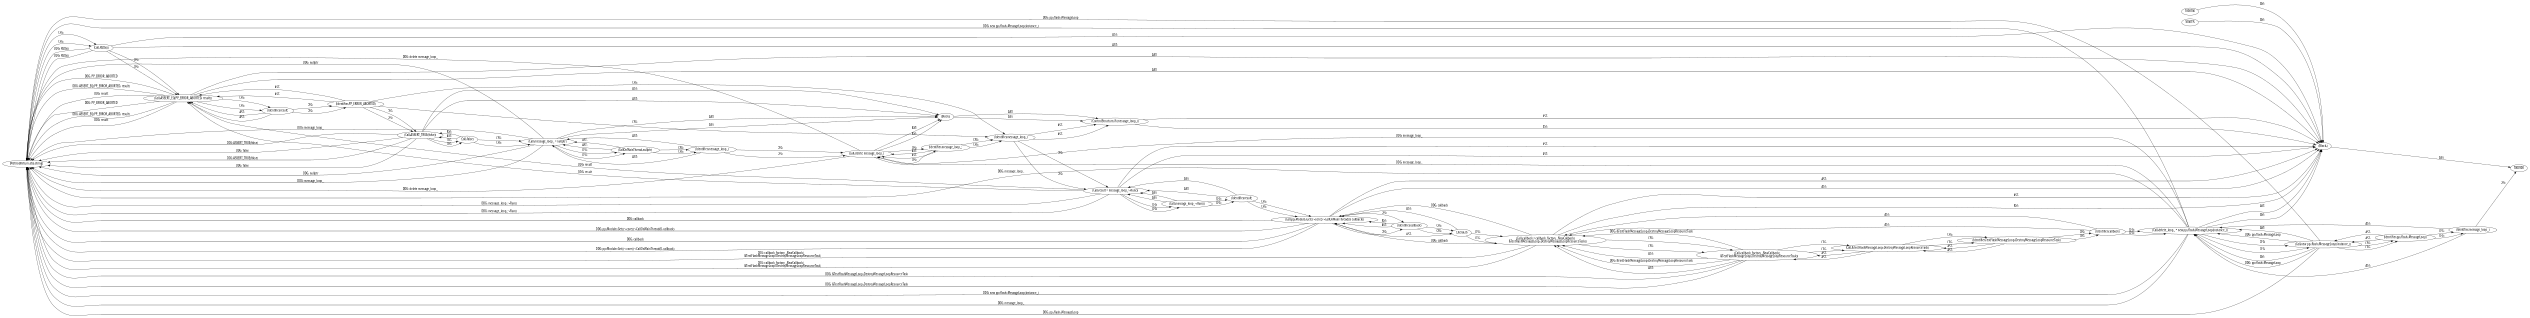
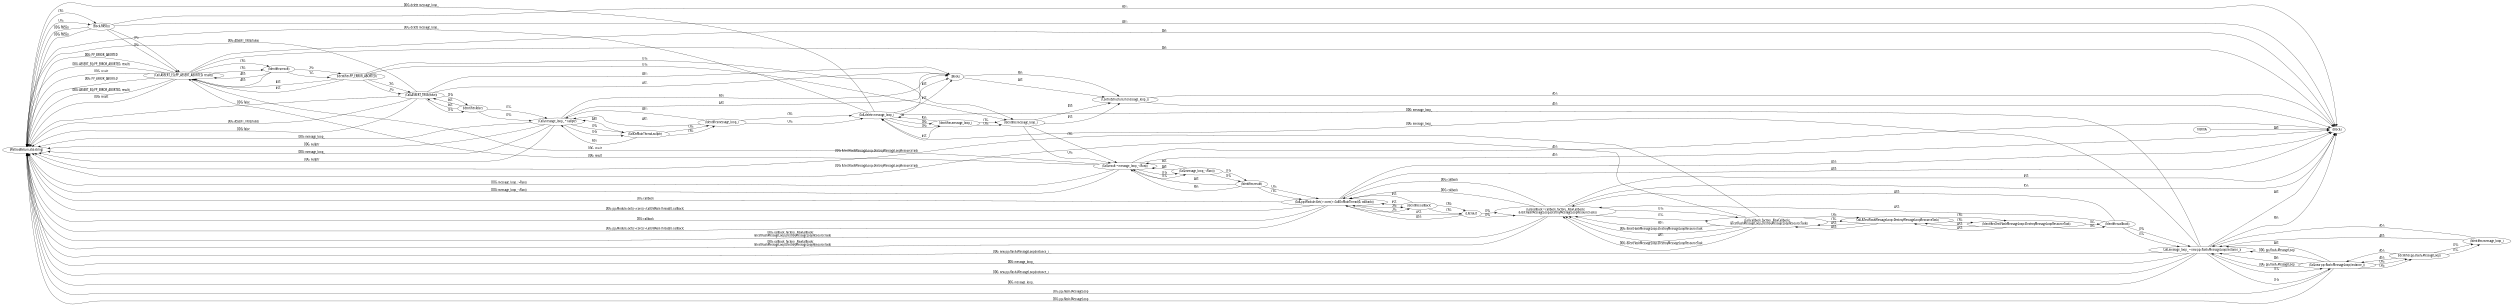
(2190, 22) -> none
(101, 48) -> (101, 27)
(183, 98) -> (184, 76)
(467, 140) -> (473, 109)
(2519, 168) -> none
(2190, 231) -> (2202, 250)
